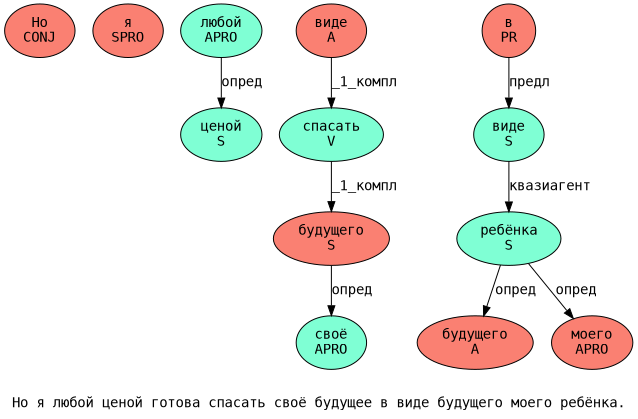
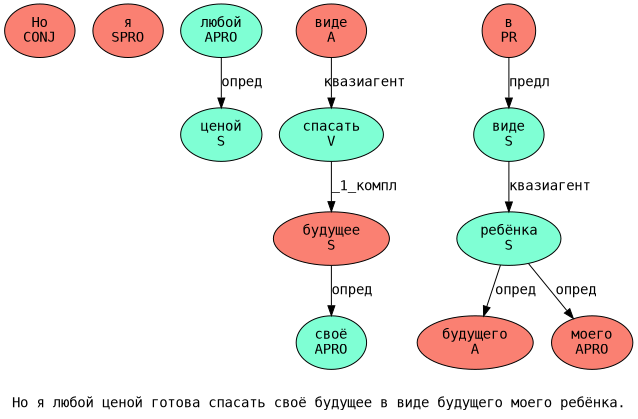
(365, 83) -> (365, 83)
(331, 239) -> (331, 239)
